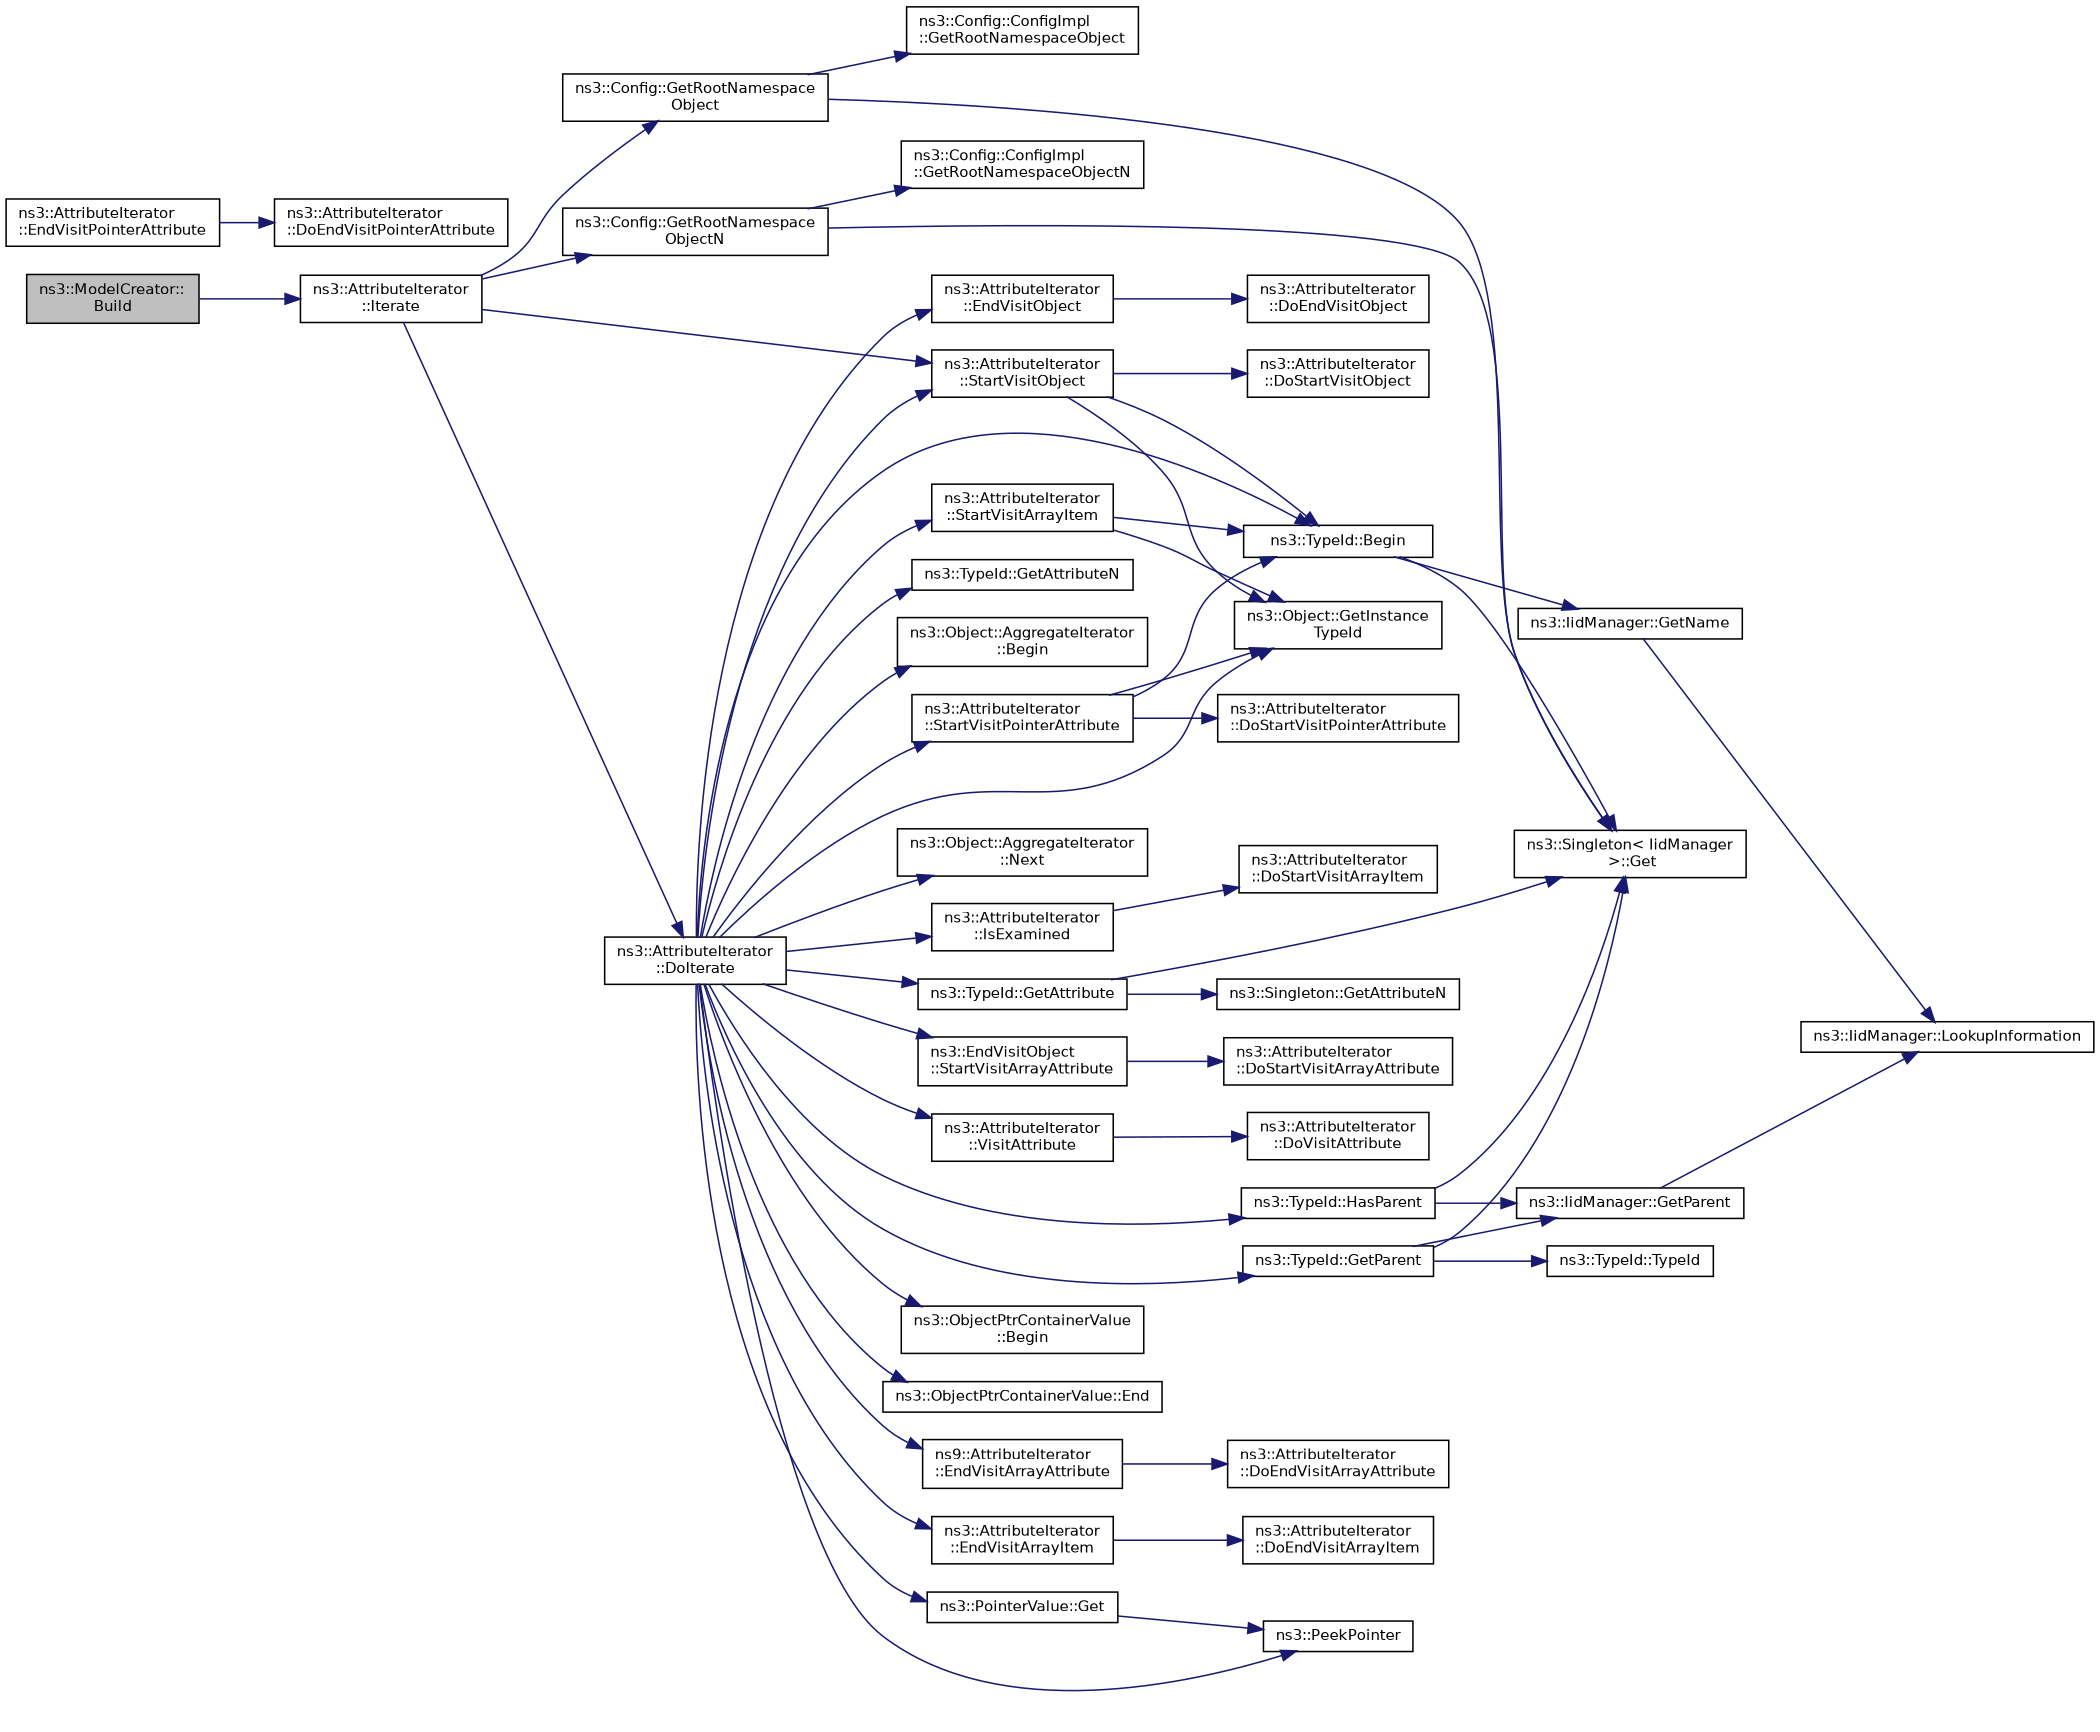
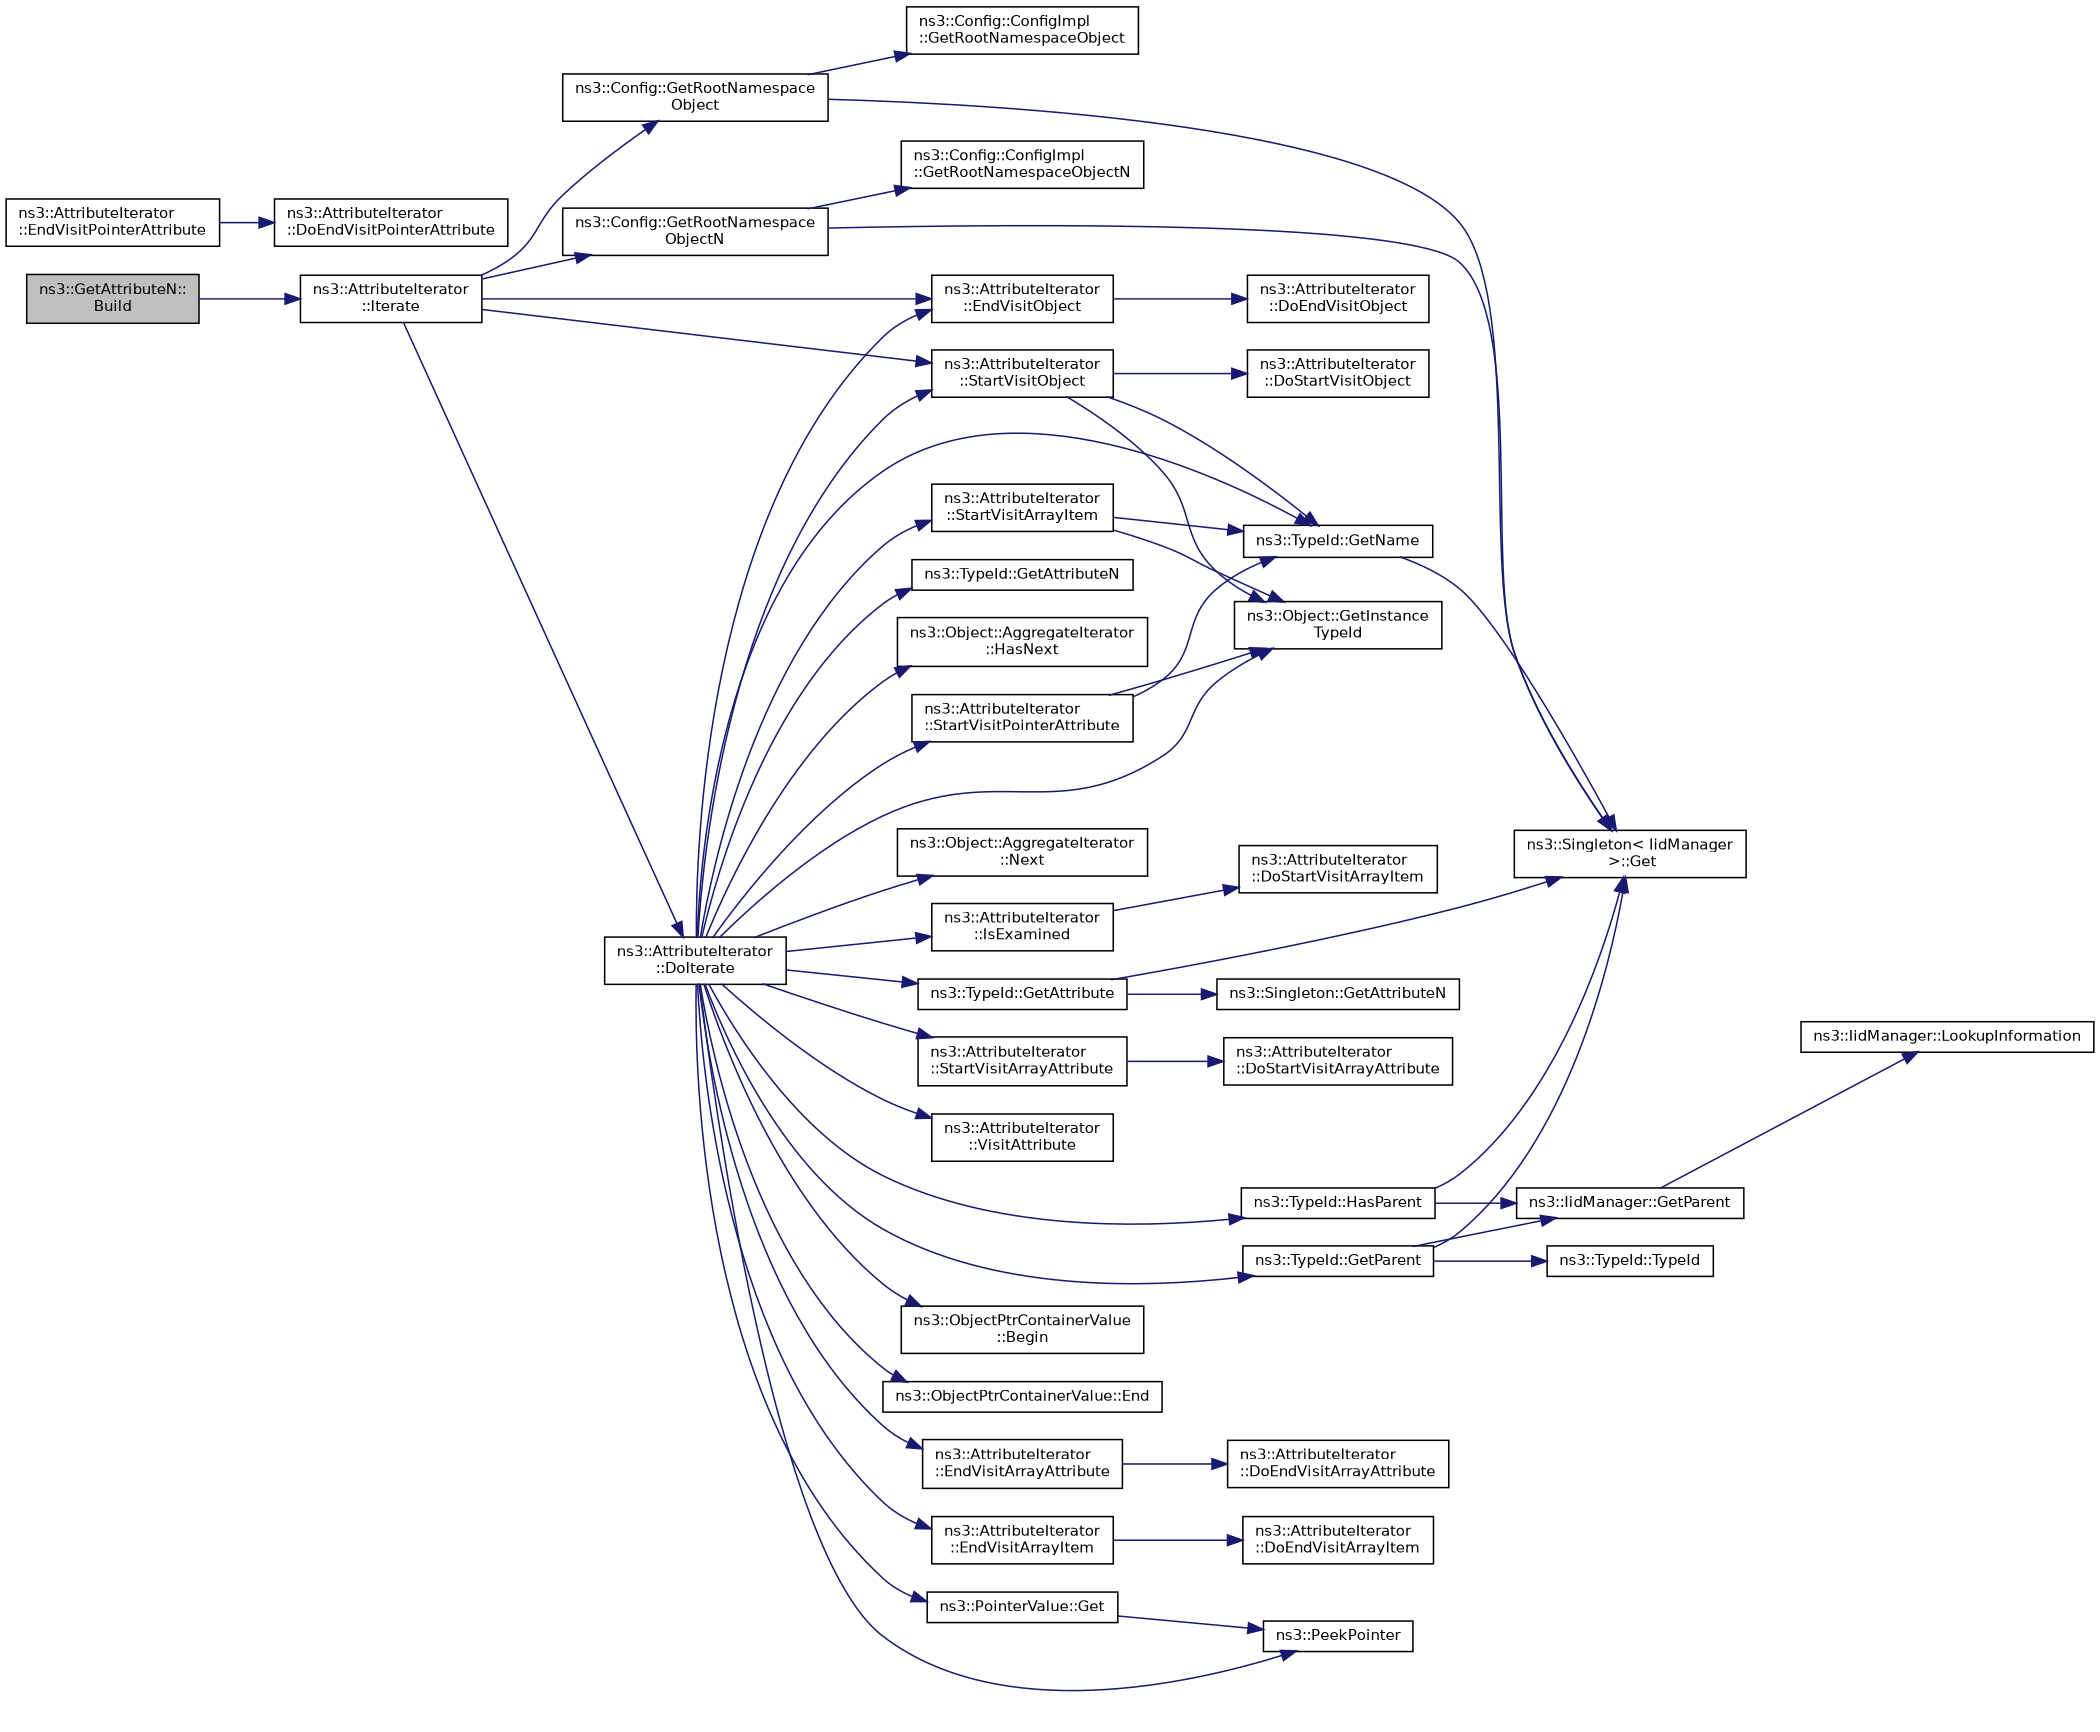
(113, 299) -> (113, 299)
none -> (699, 299)
(1338, 541) -> (1338, 541)
(1630, 624) -> none
(1023, 642) -> (1023, 642)
(1338, 718) -> none
(1023, 1061) -> (1023, 1061)
(1338, 1136) -> none
(1023, 1464) -> (1023, 1464)
